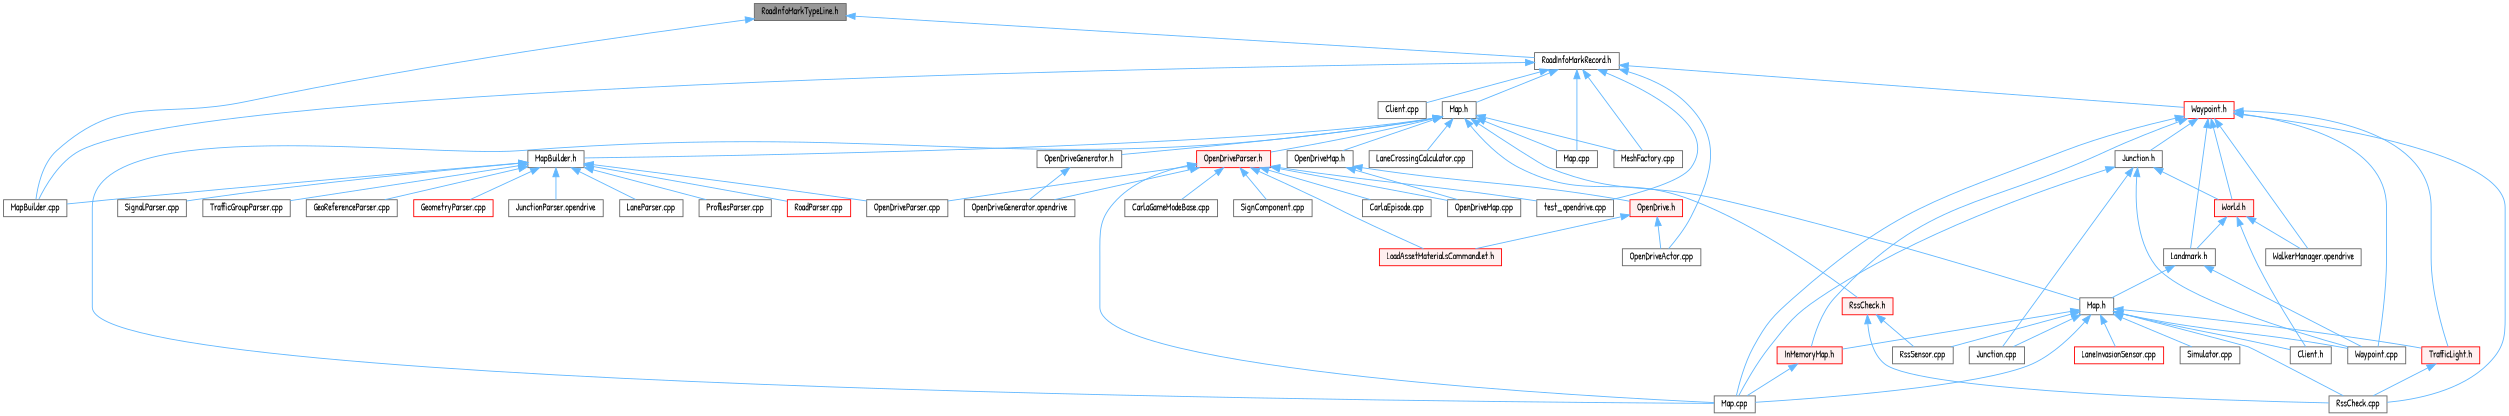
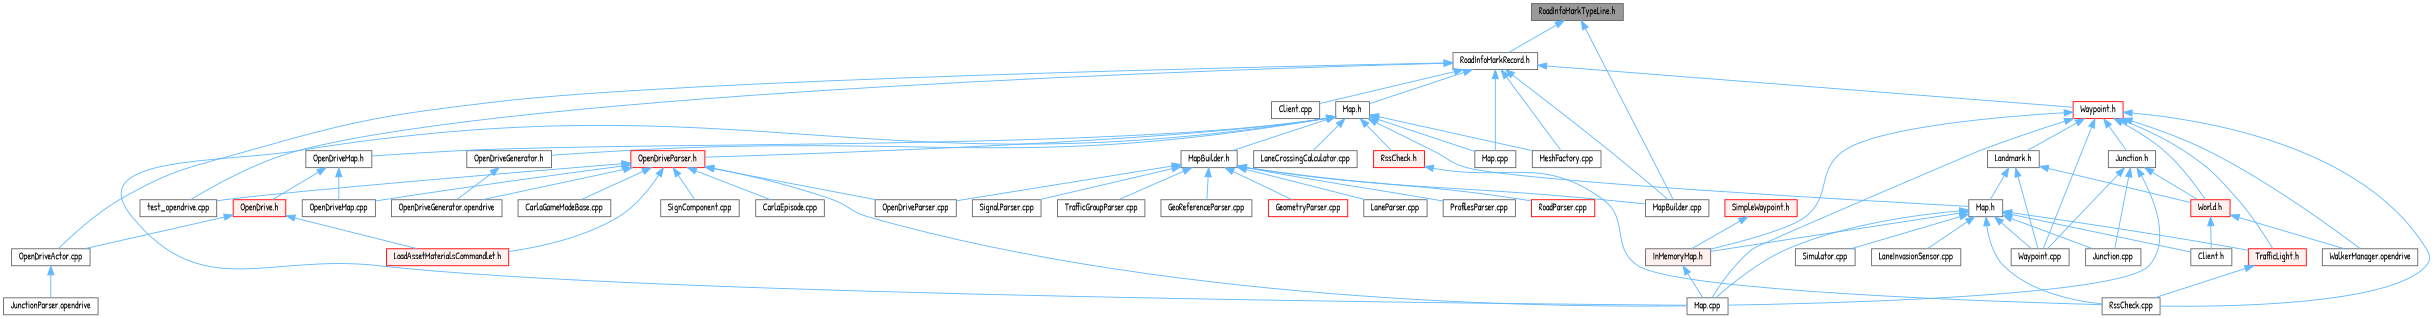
(556, 188) -> (51, 286)
none -> (1761, 208)
(2209, 236) -> (2119, 185)
(1810, 355) -> (1678, 257)
(1923, 355) -> none
(2119, 355) -> (1916, 257)
